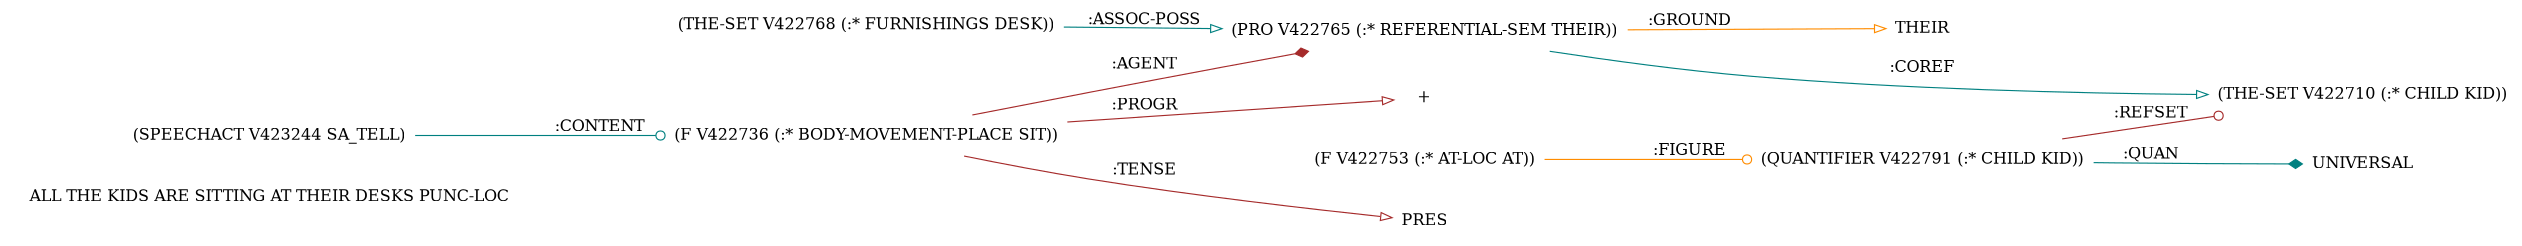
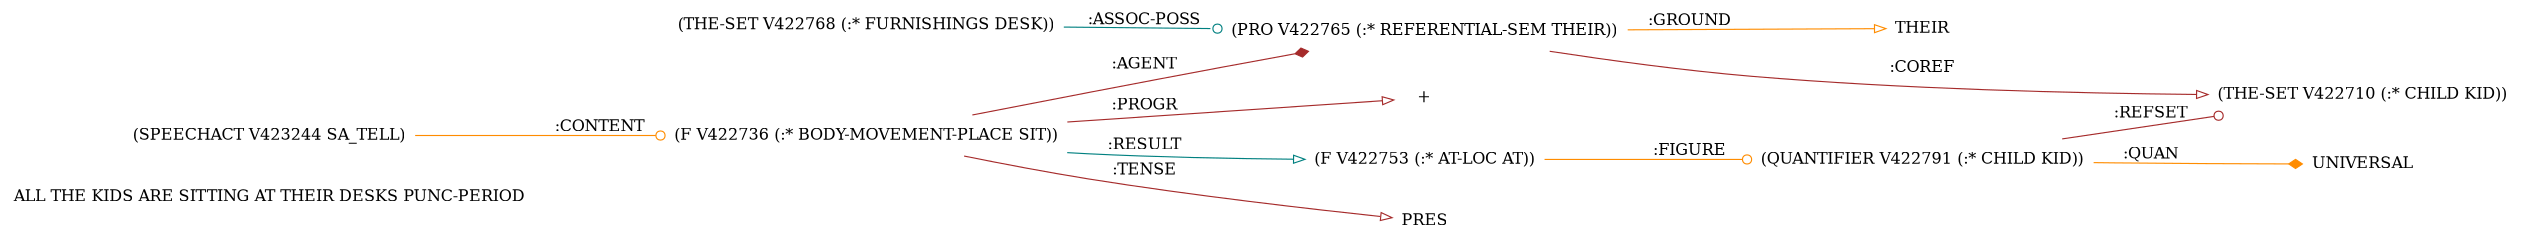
(1137, 28) -> (1137, 28)
(1872, 85) -> (1872, 85)
(536, 136) -> (536, 136)
none -> (1180, 157)
(2191, 164) -> (2191, 164)
(269, 197) -> (269, 197)
